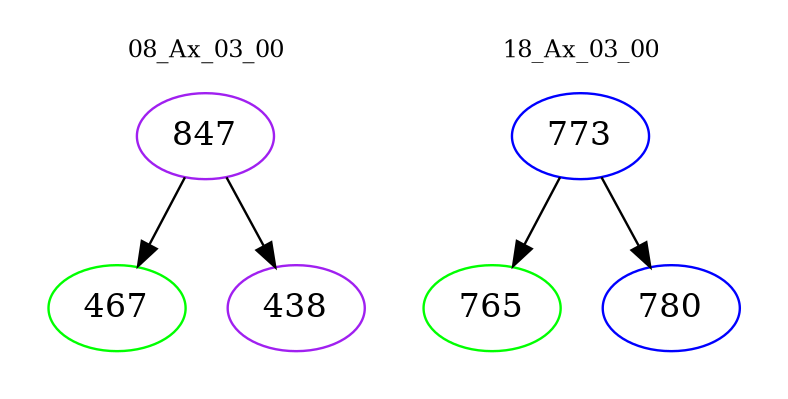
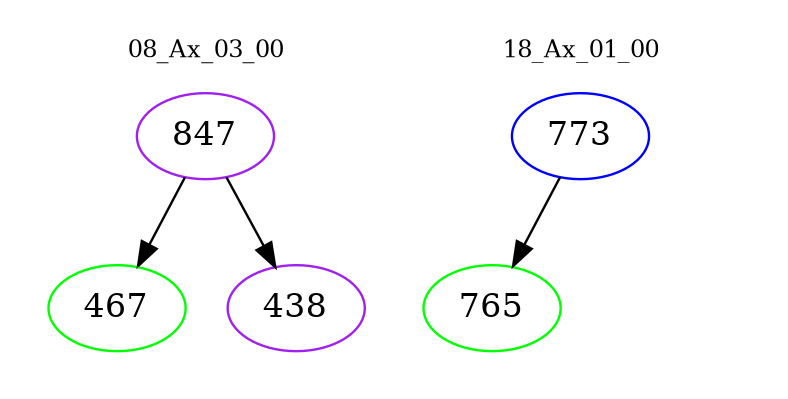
(582, 51) -> (582, 51)
(671, 308) -> none
